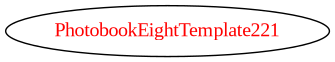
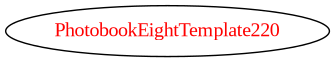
(168, 31) -> (168, 31)
